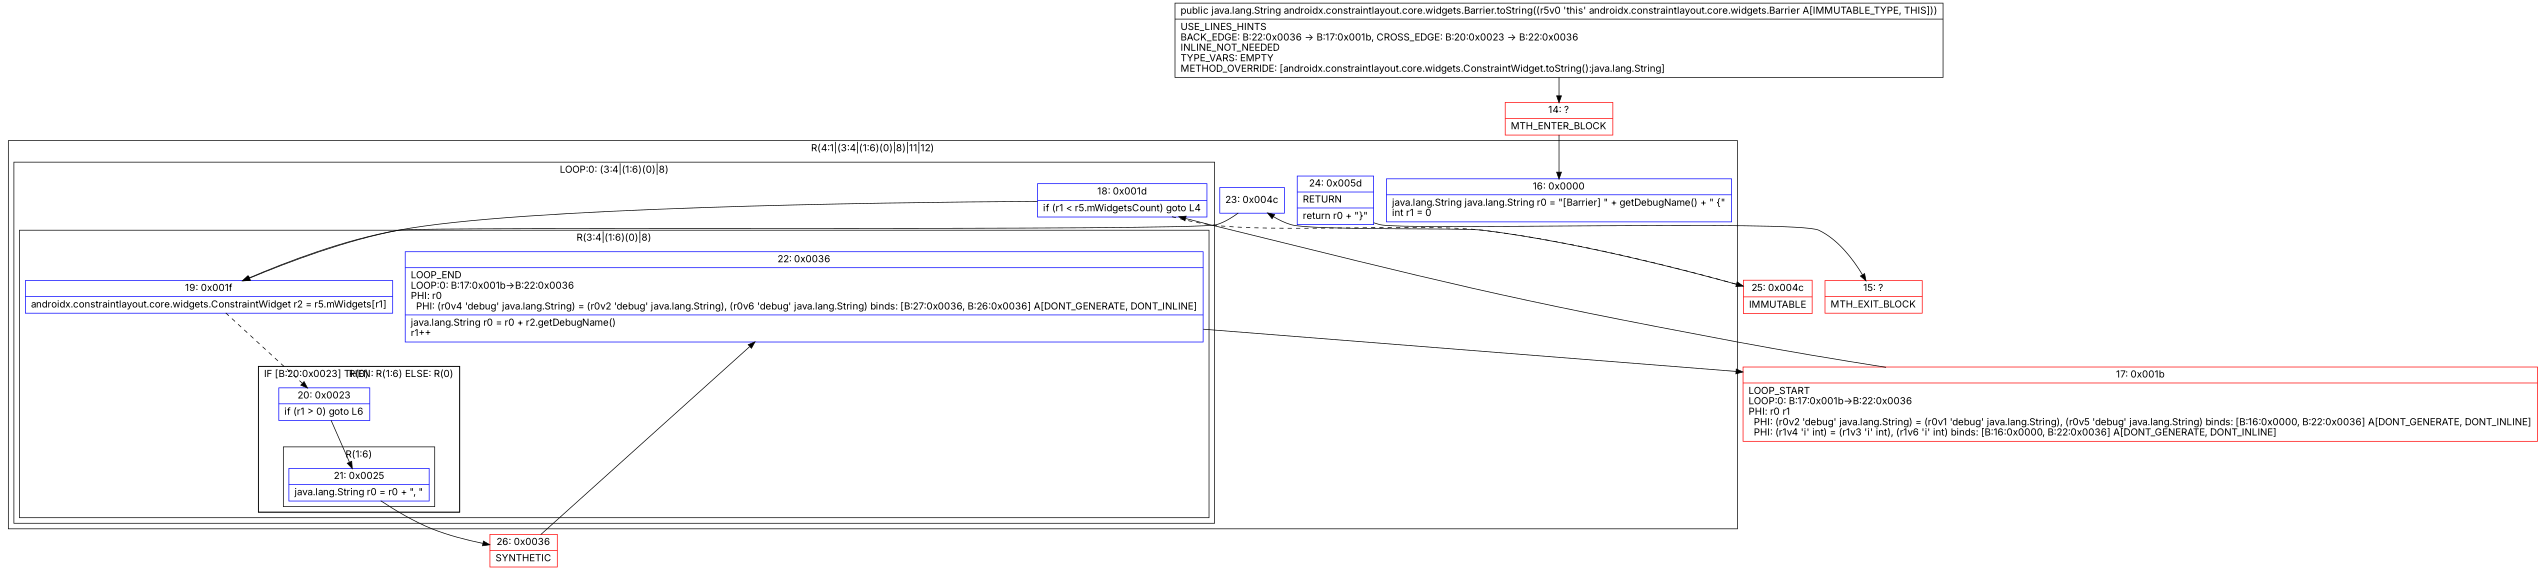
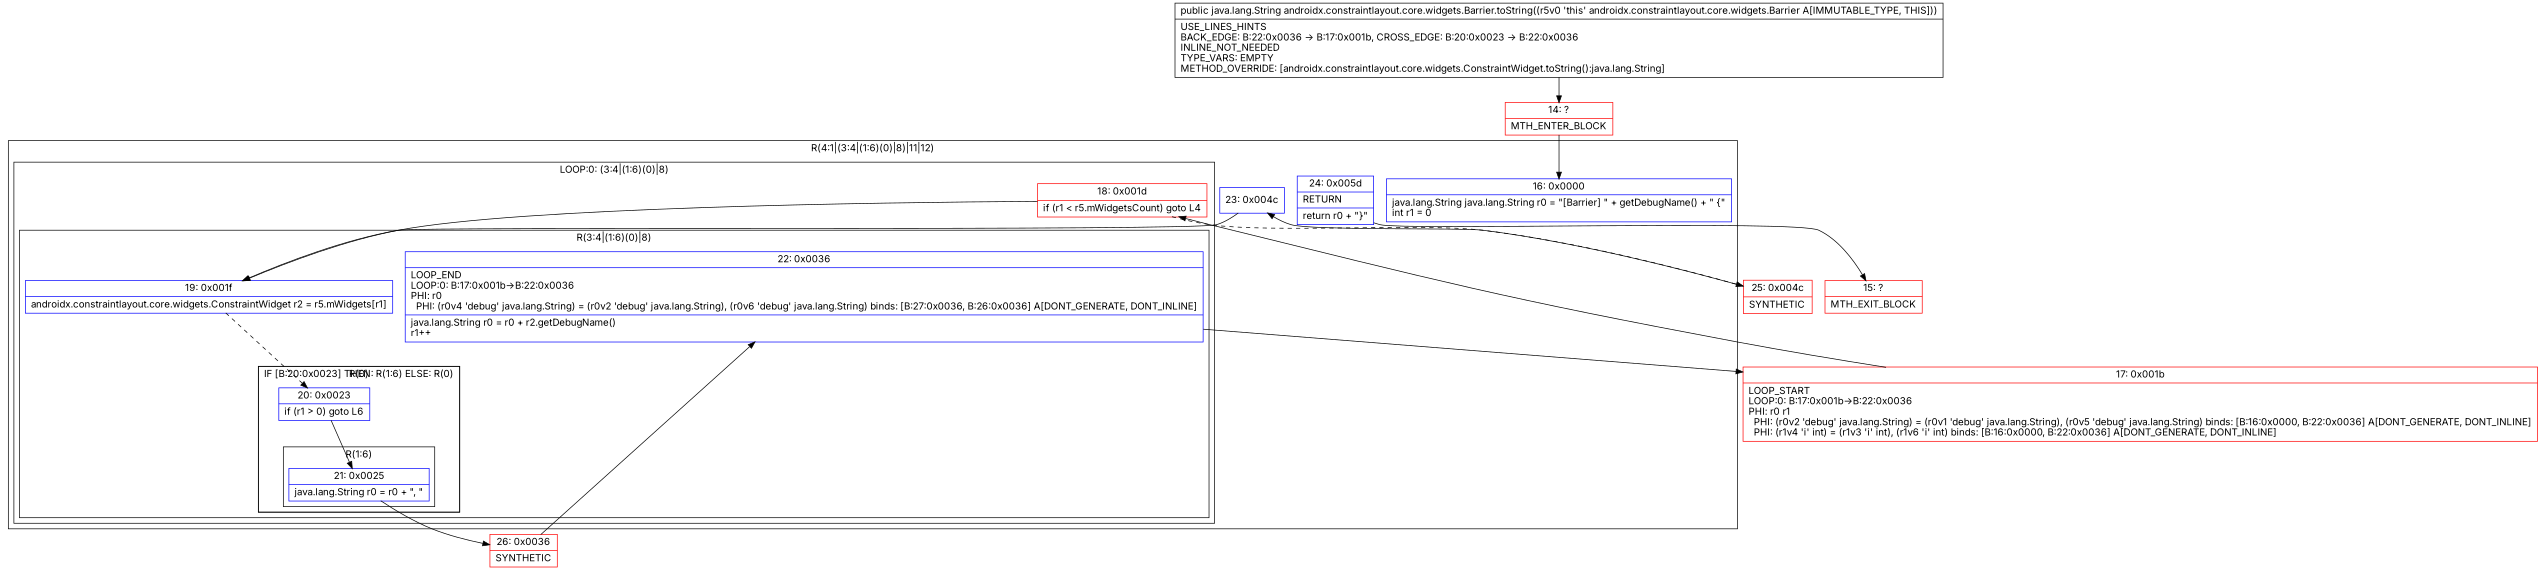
(1122, 200) -> (1122, 200)
(1778, 305) -> (1777, 305)
